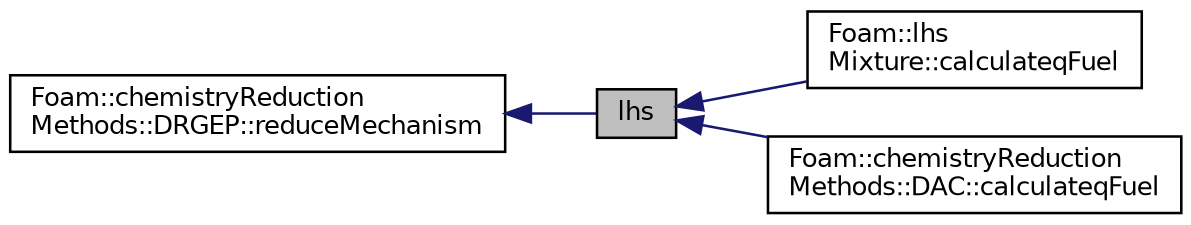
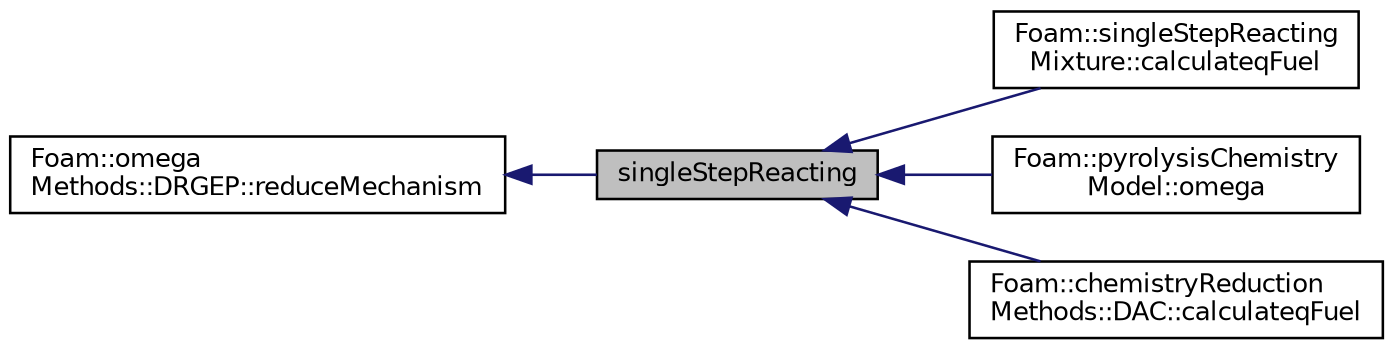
(975, 50) -> (1176, 50)
(258, 114) -> (258, 175)
(637, 114) -> (737, 175)
none -> (1176, 175)
